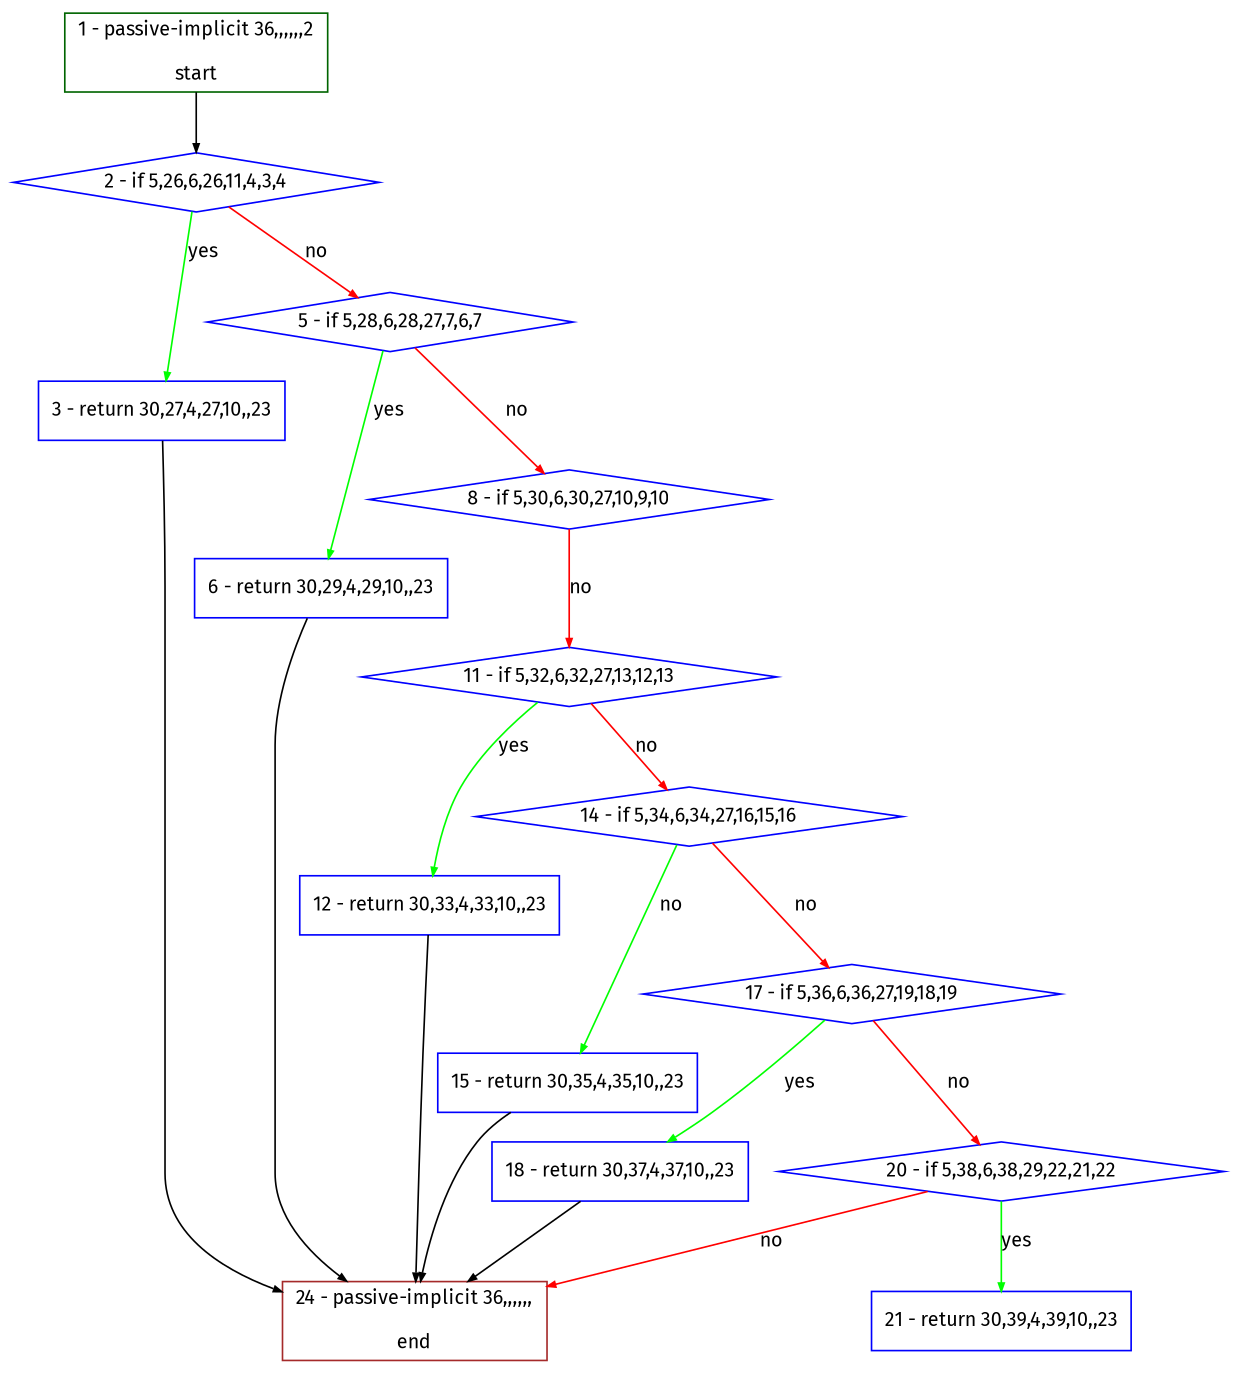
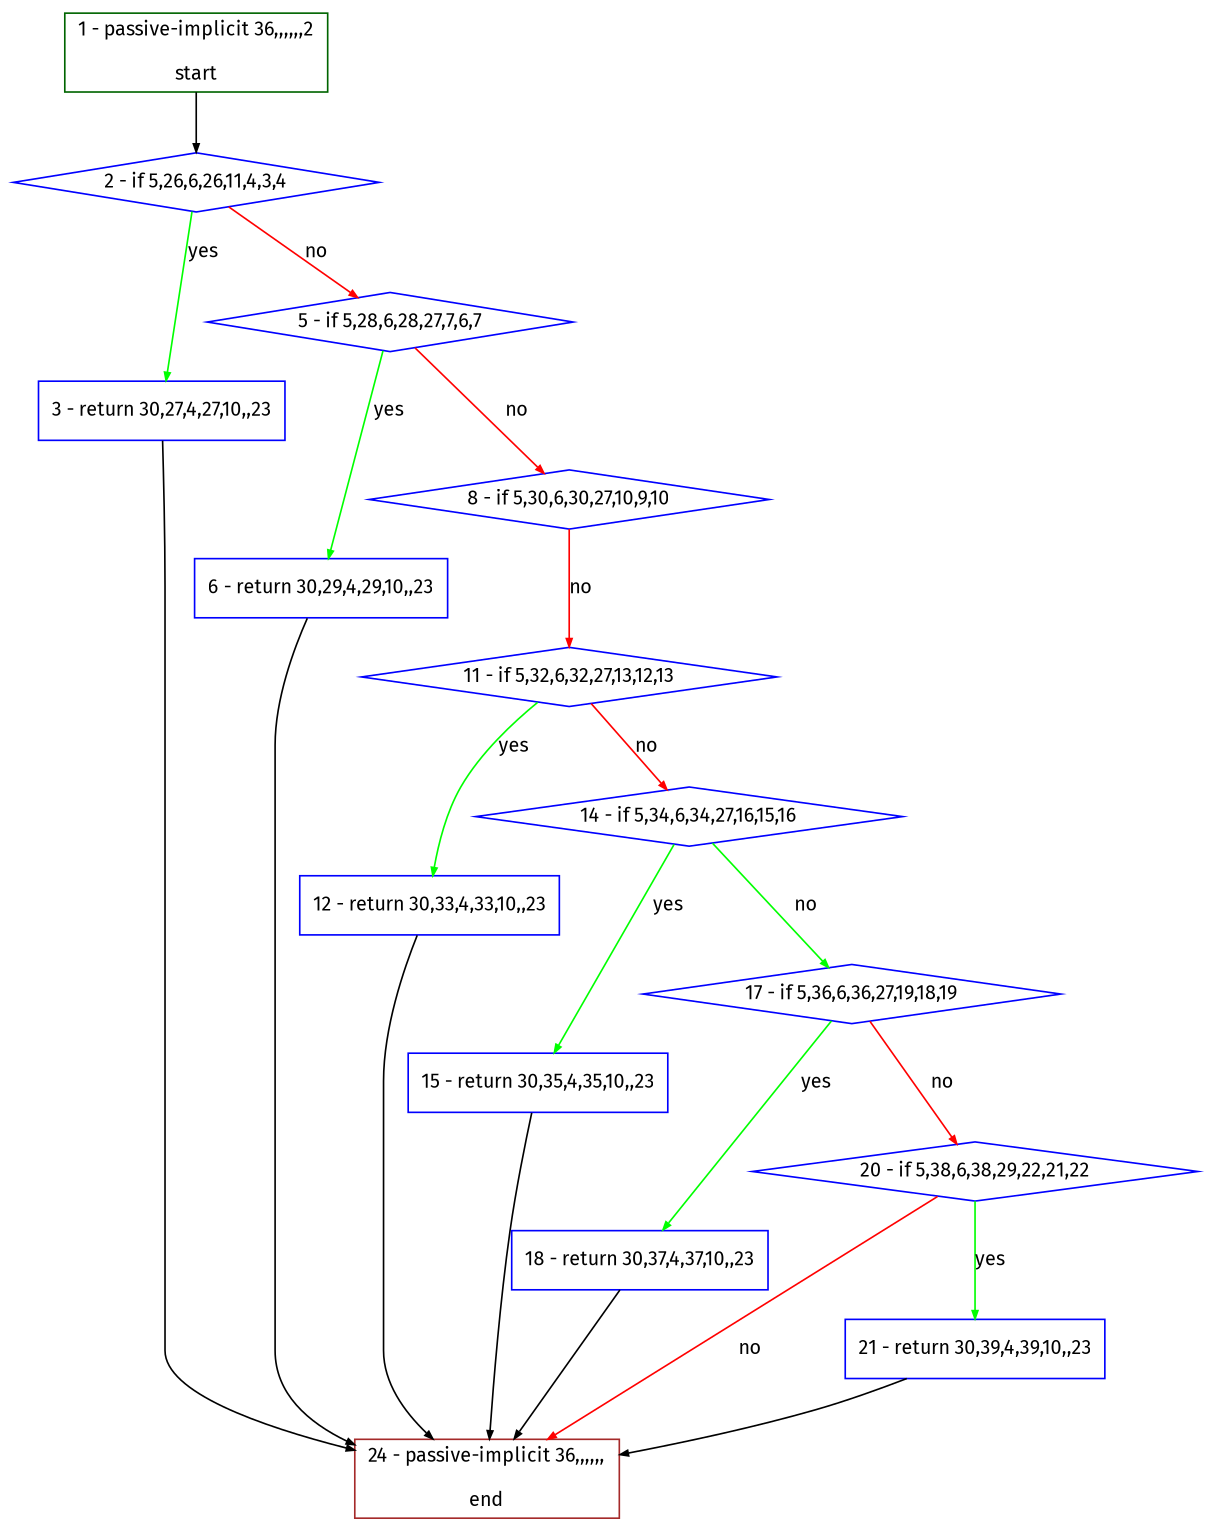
(768, 902) -> (768, 902)
(671, 905) -> (669, 905)
none -> (769, 1422)
